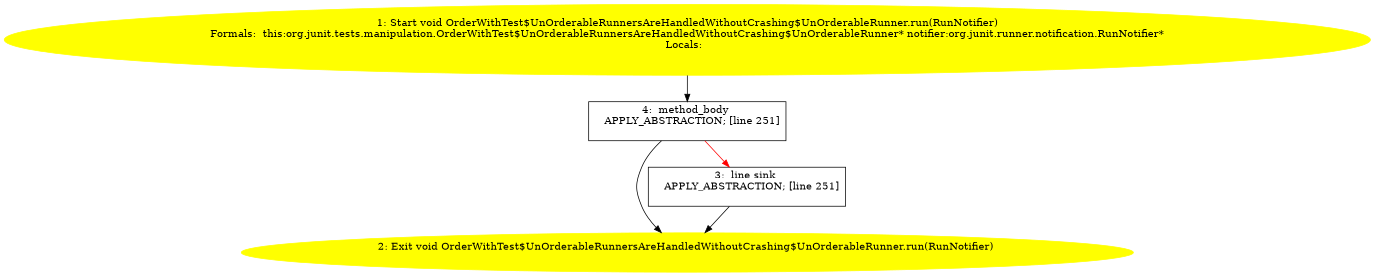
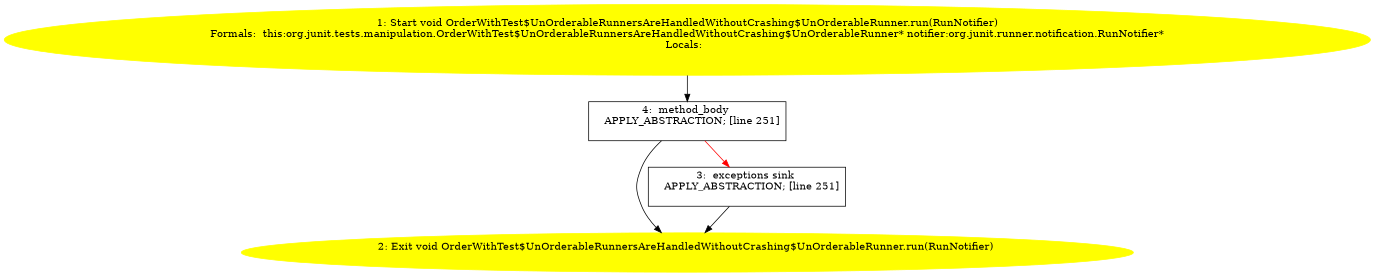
(747, 187) -> (747, 187)
